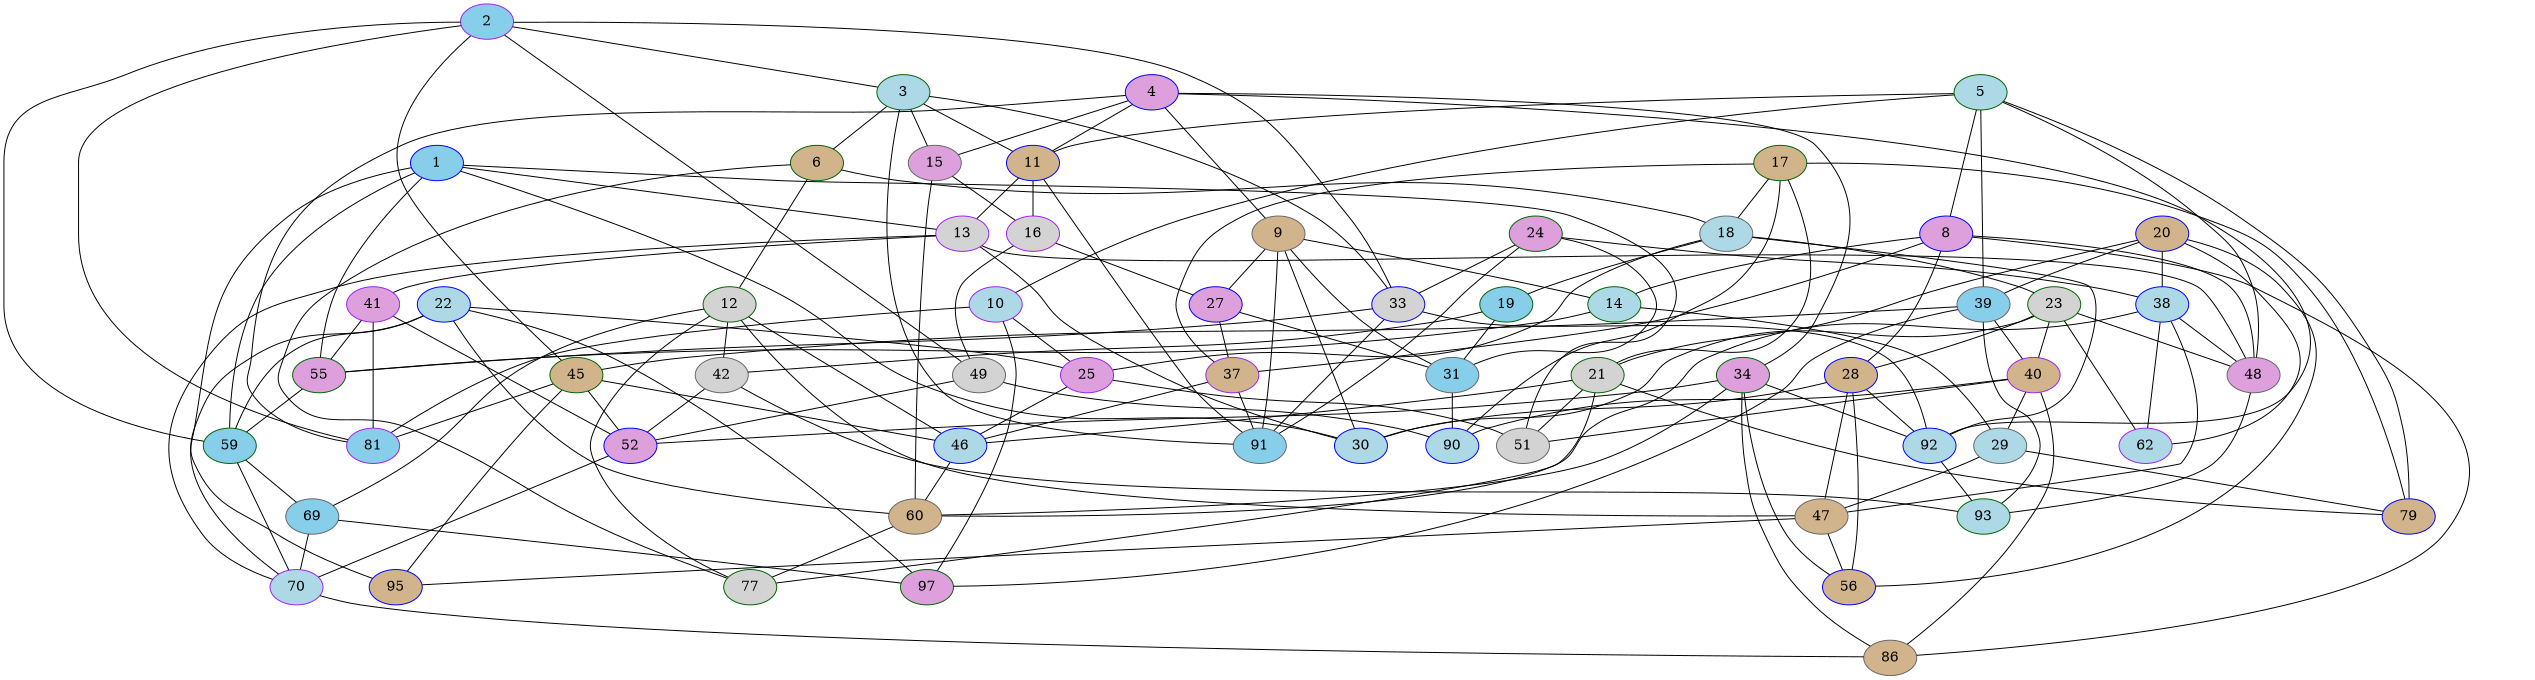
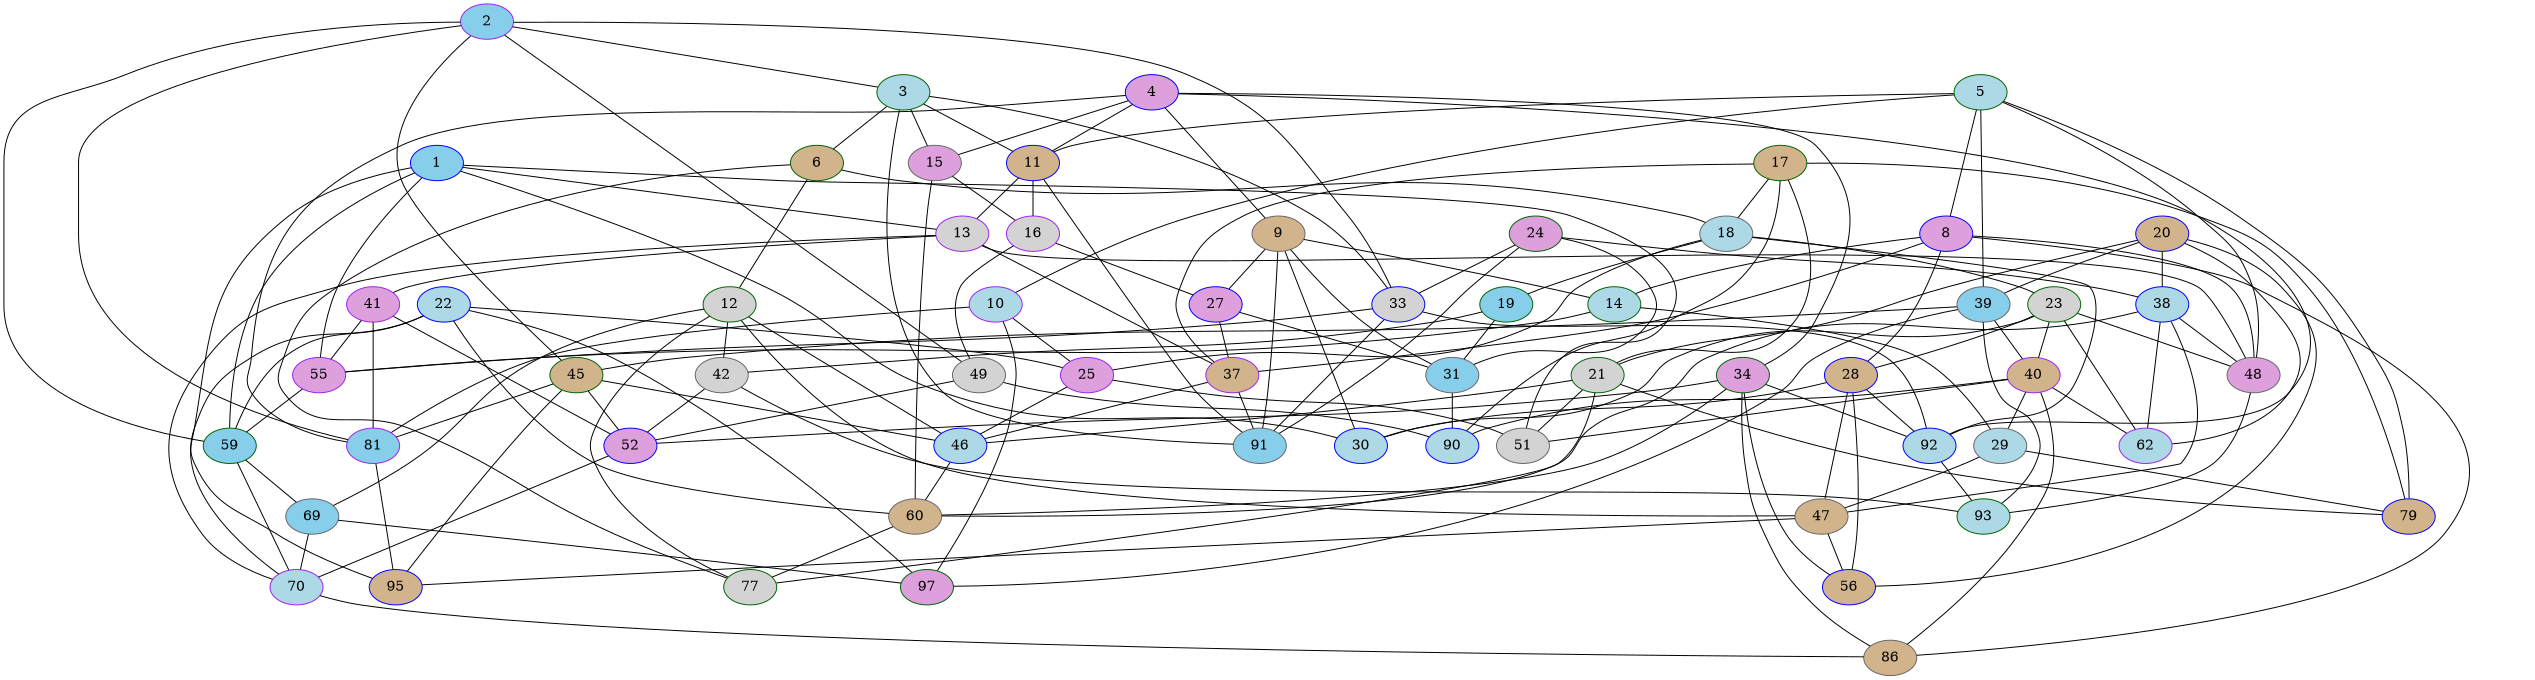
(1153, 373) -> (1098, 304)
(319, 375) -> (319, 375)
none -> (2090, 410)
none -> (384, 516)
